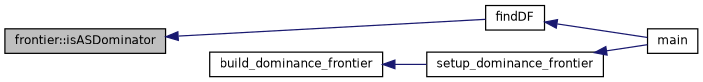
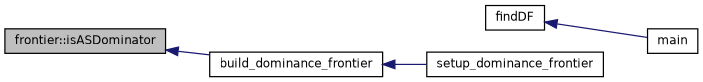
(332, 28) -> (194, 53)
(627, 48) -> none
